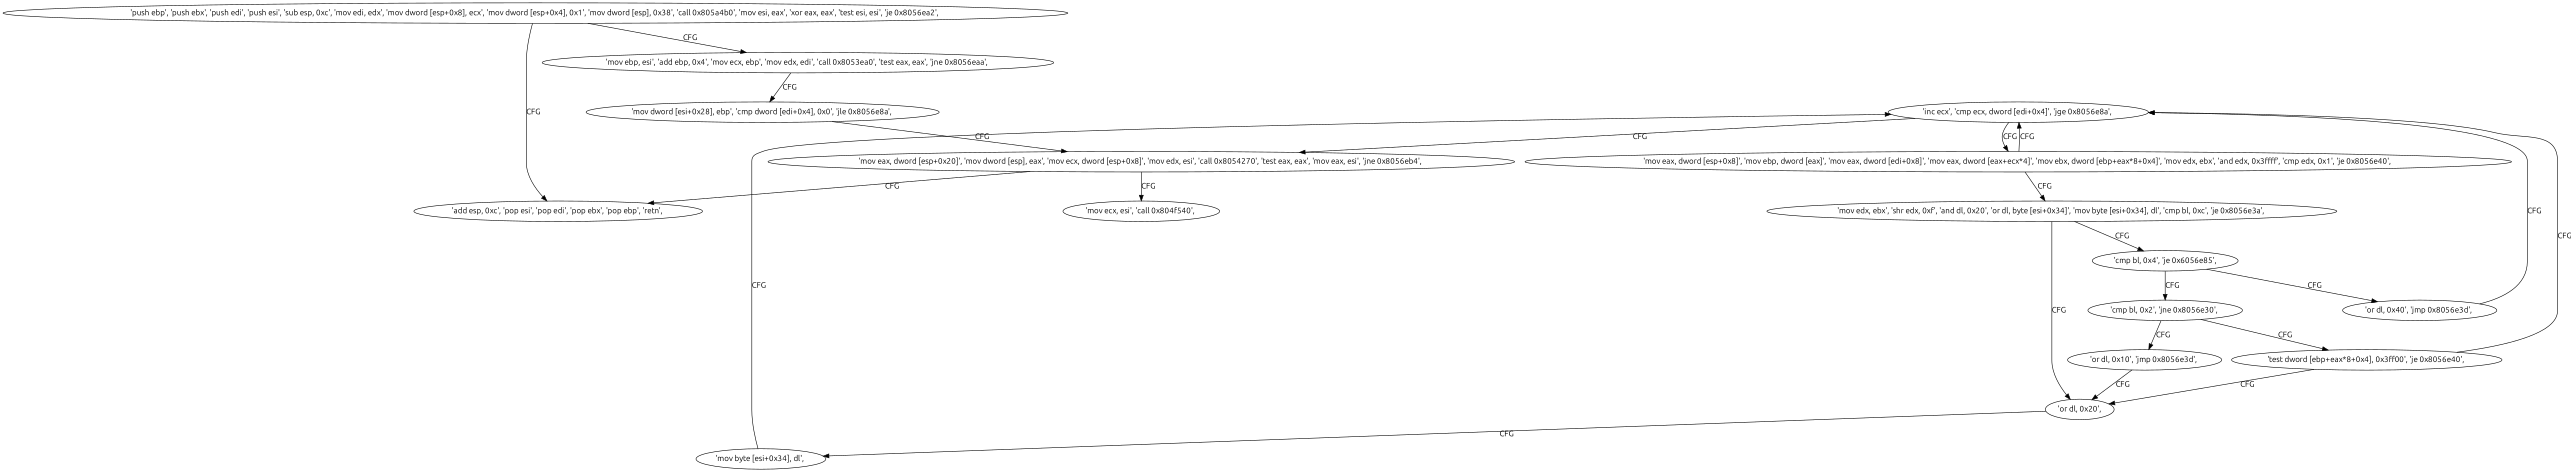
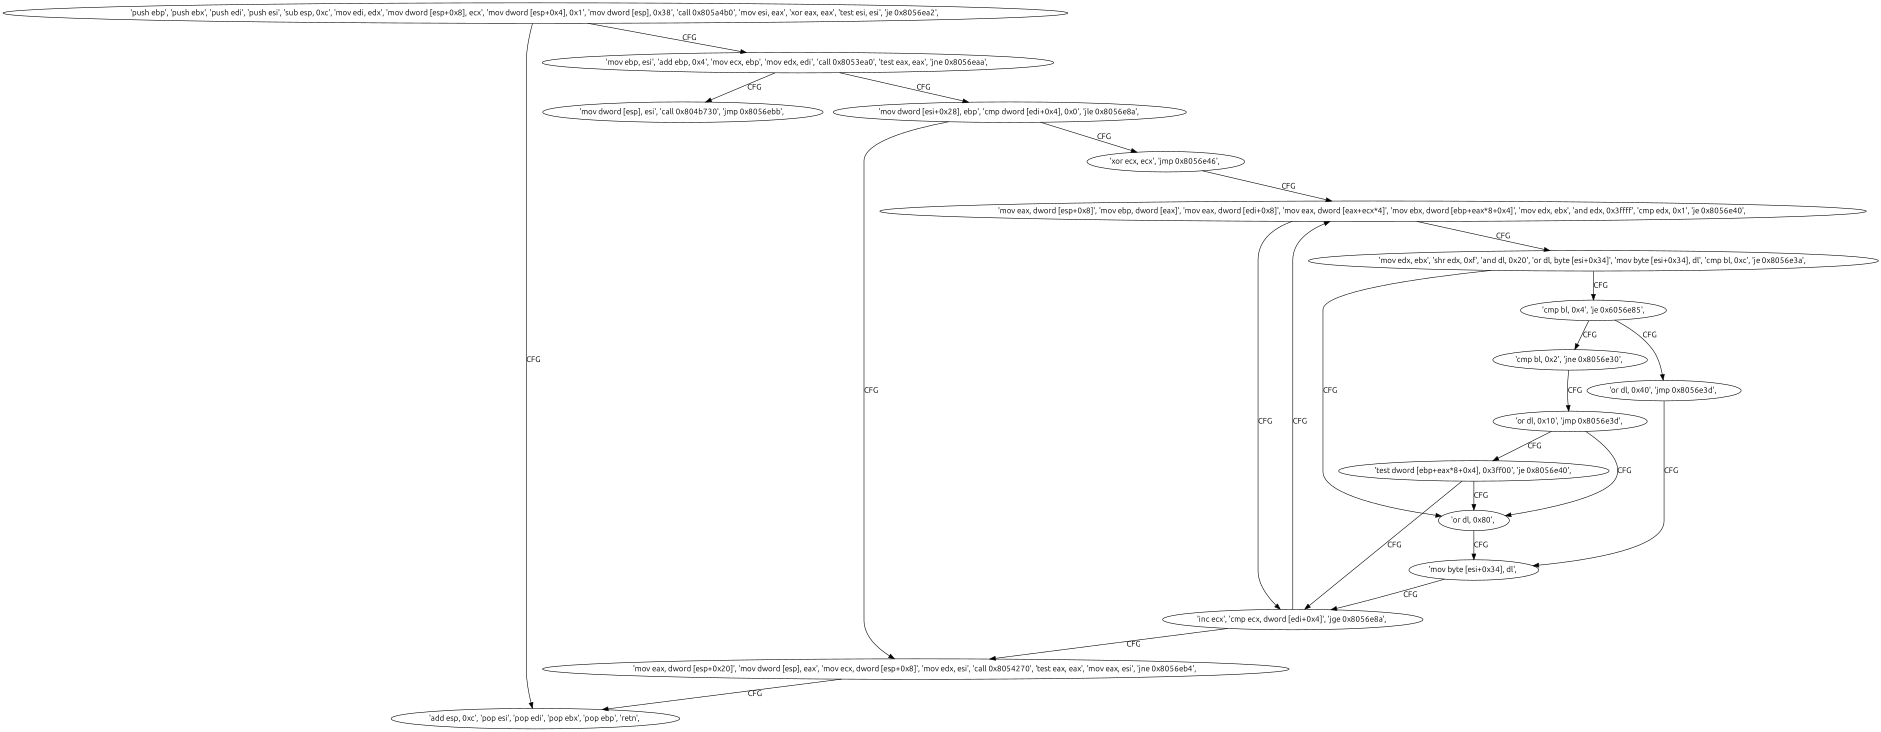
none -> (683, 112)
(2430, 127) -> (1661, 530)
none -> (1166, 162)
(1141, 211) -> none
(2262, 334) -> (1525, 445)
(2080, 409) -> (1474, 520)
